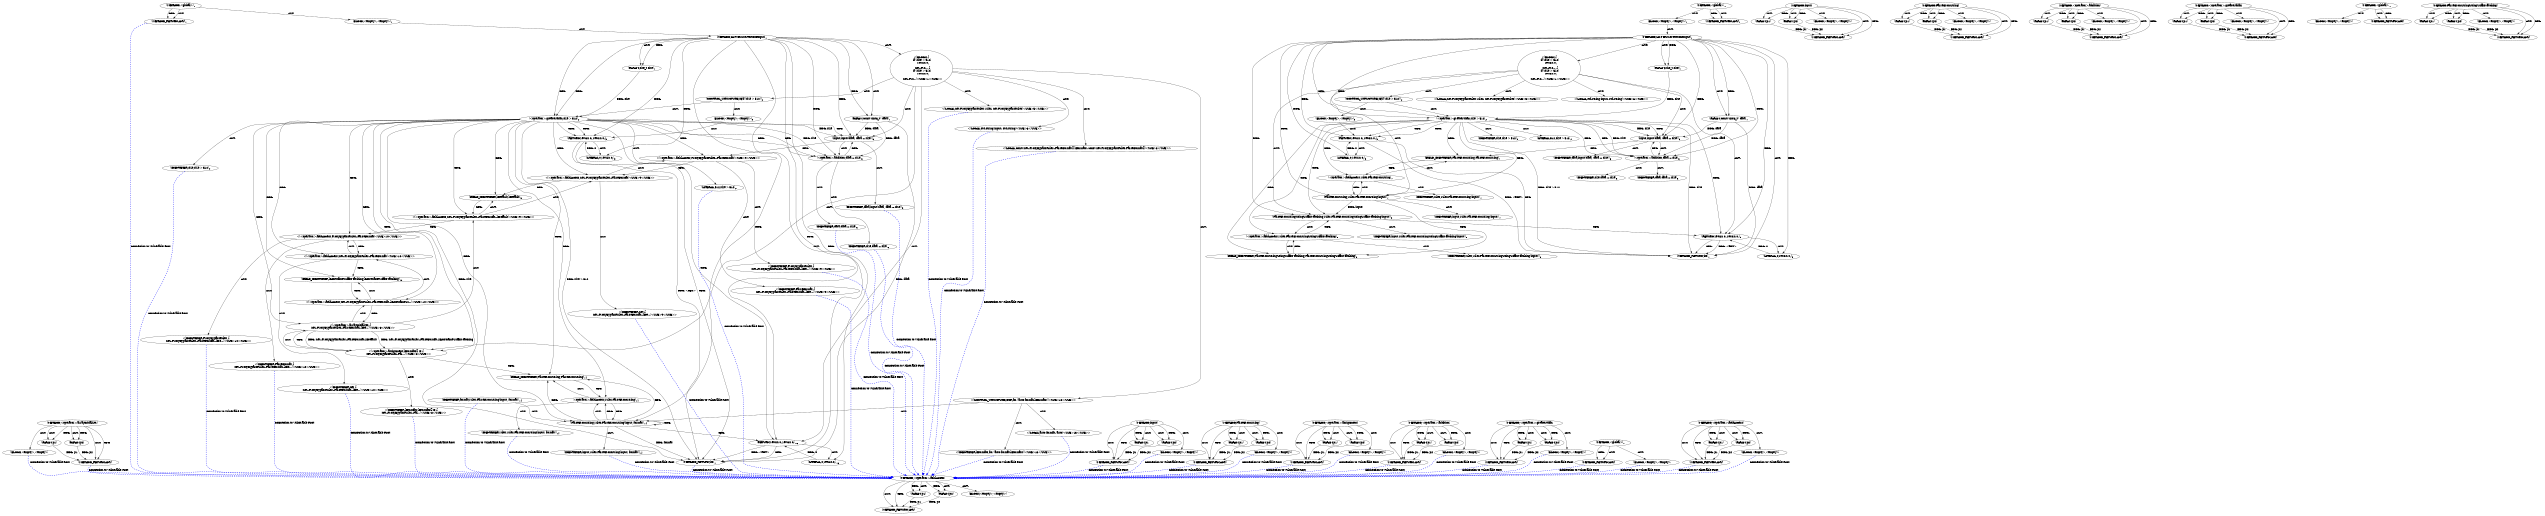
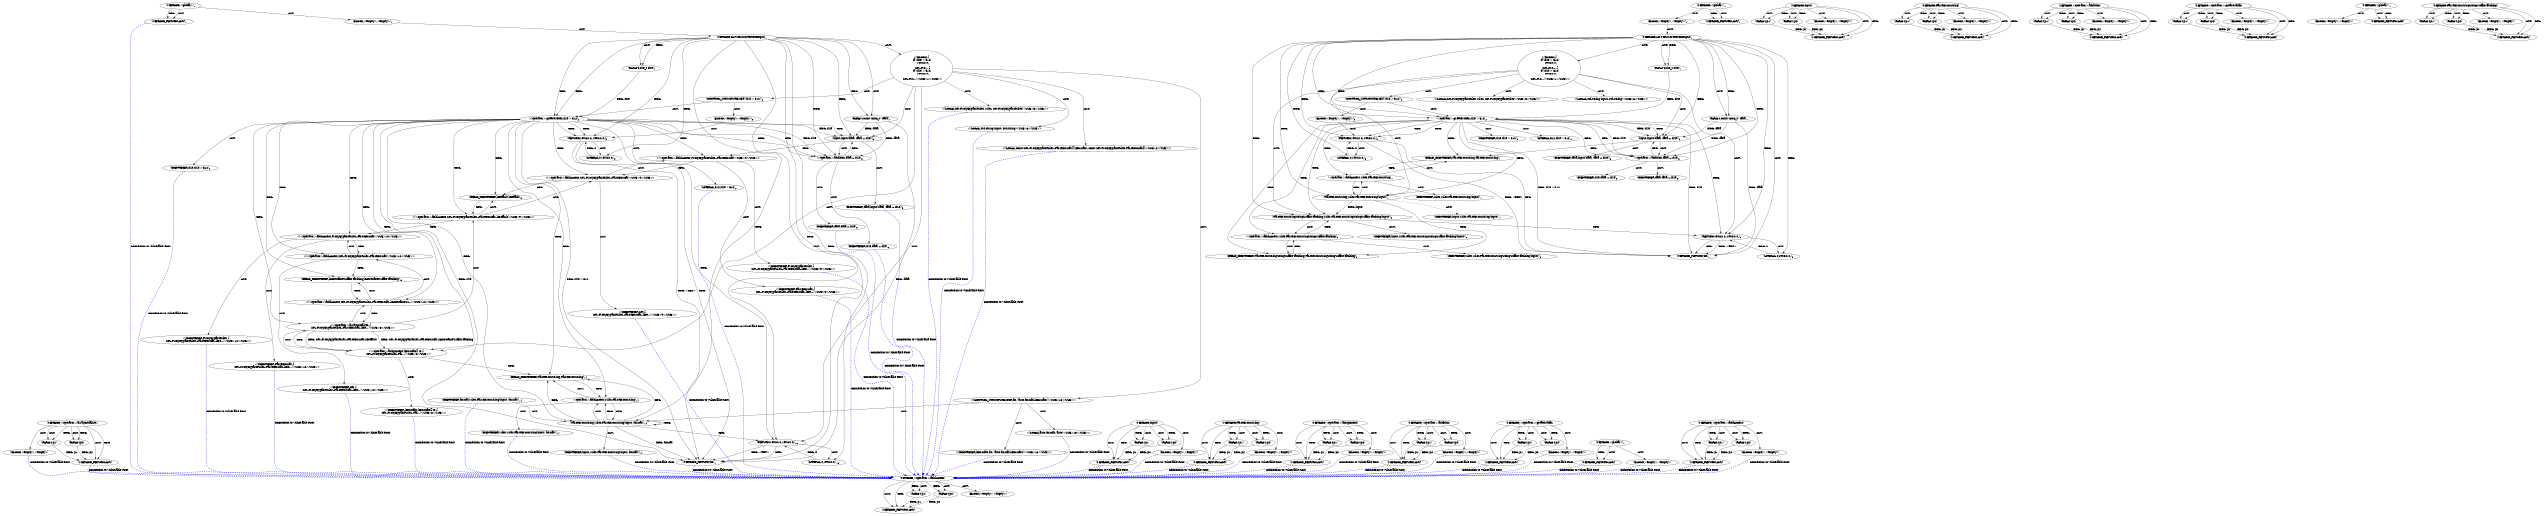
(1422, 205) -> (1422, 205)
